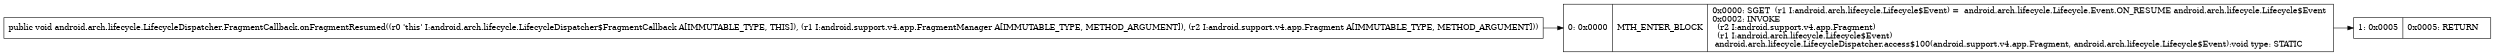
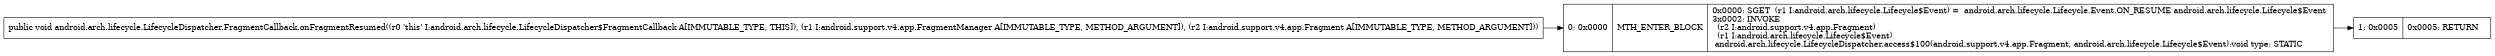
(1749, 19) -> (1749, 19)
